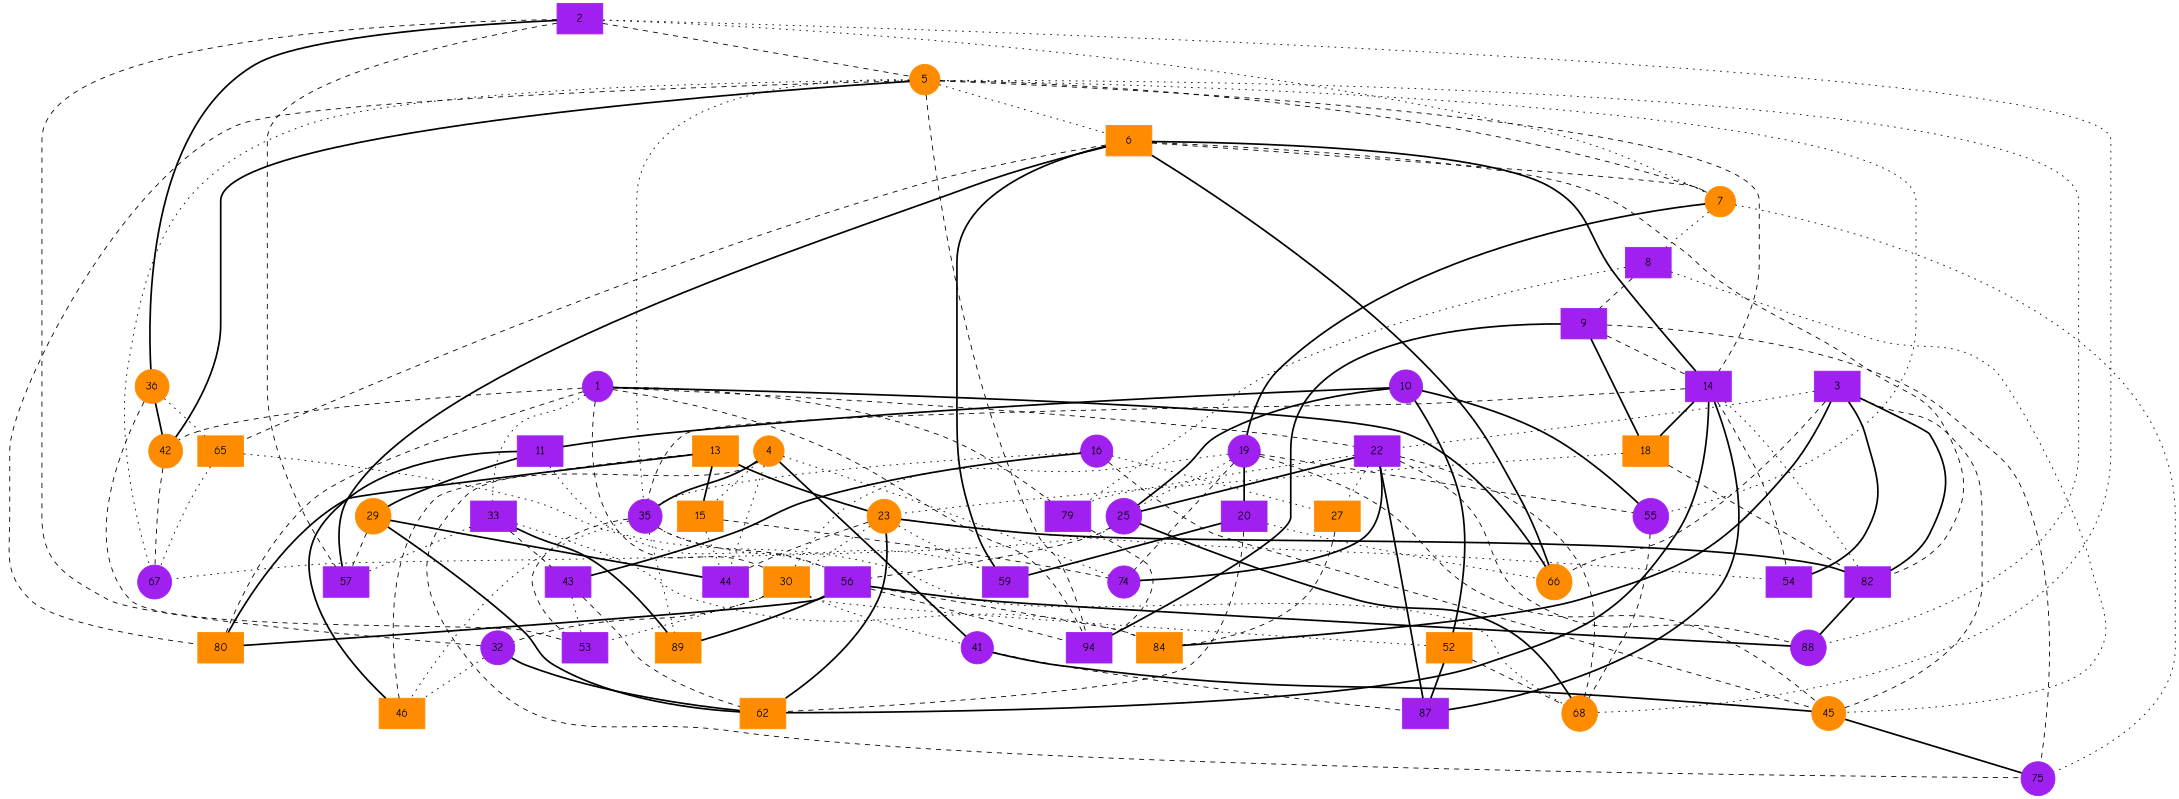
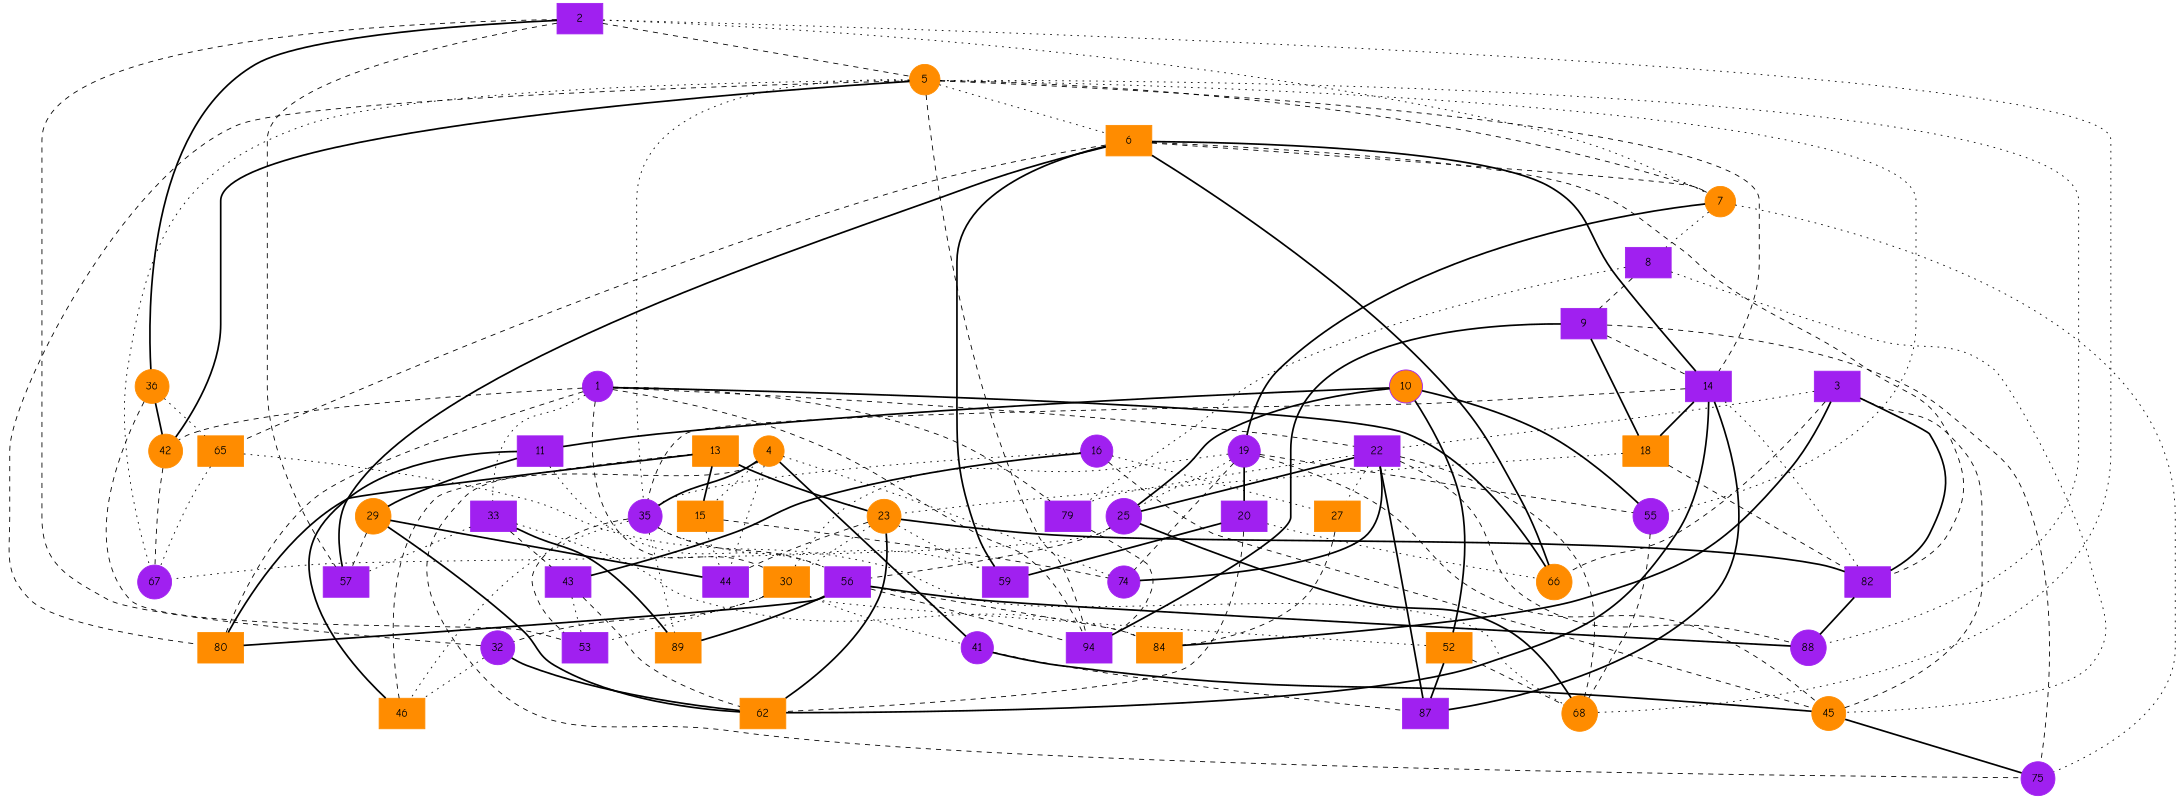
(1406, 386) -> (1406, 386)
(1789, 582) -> none
